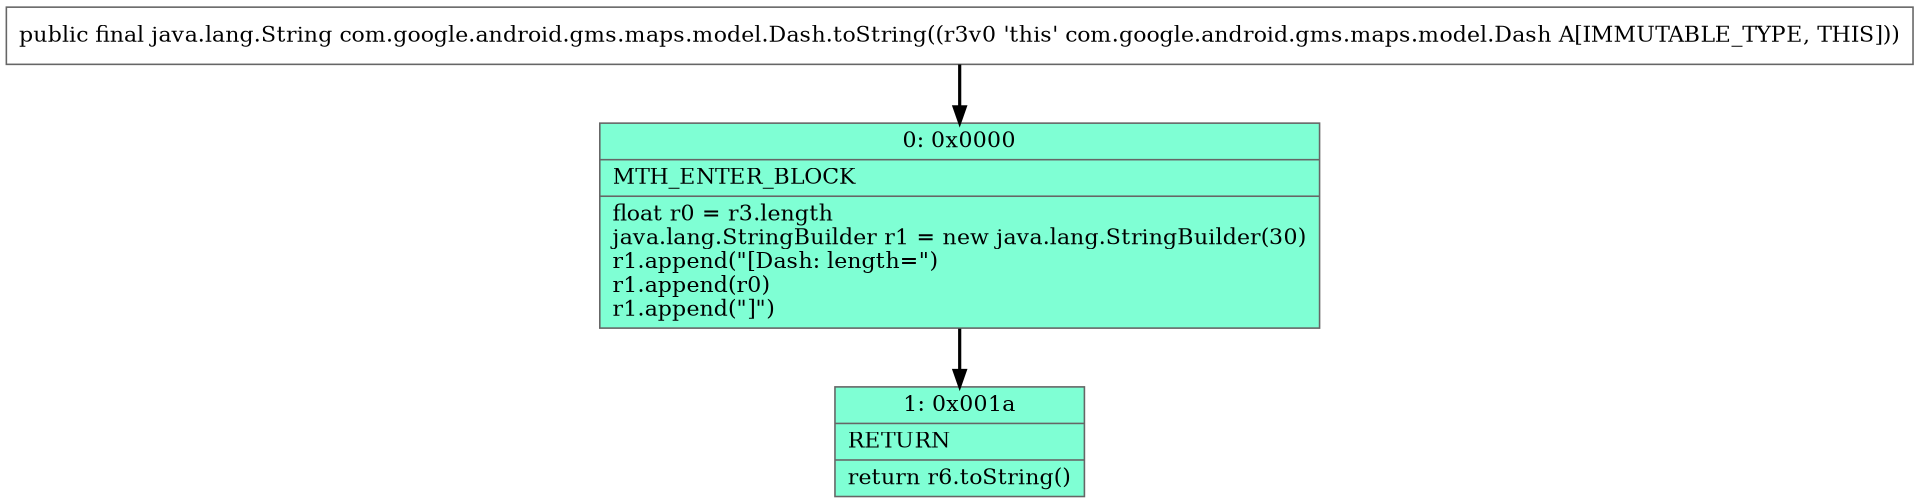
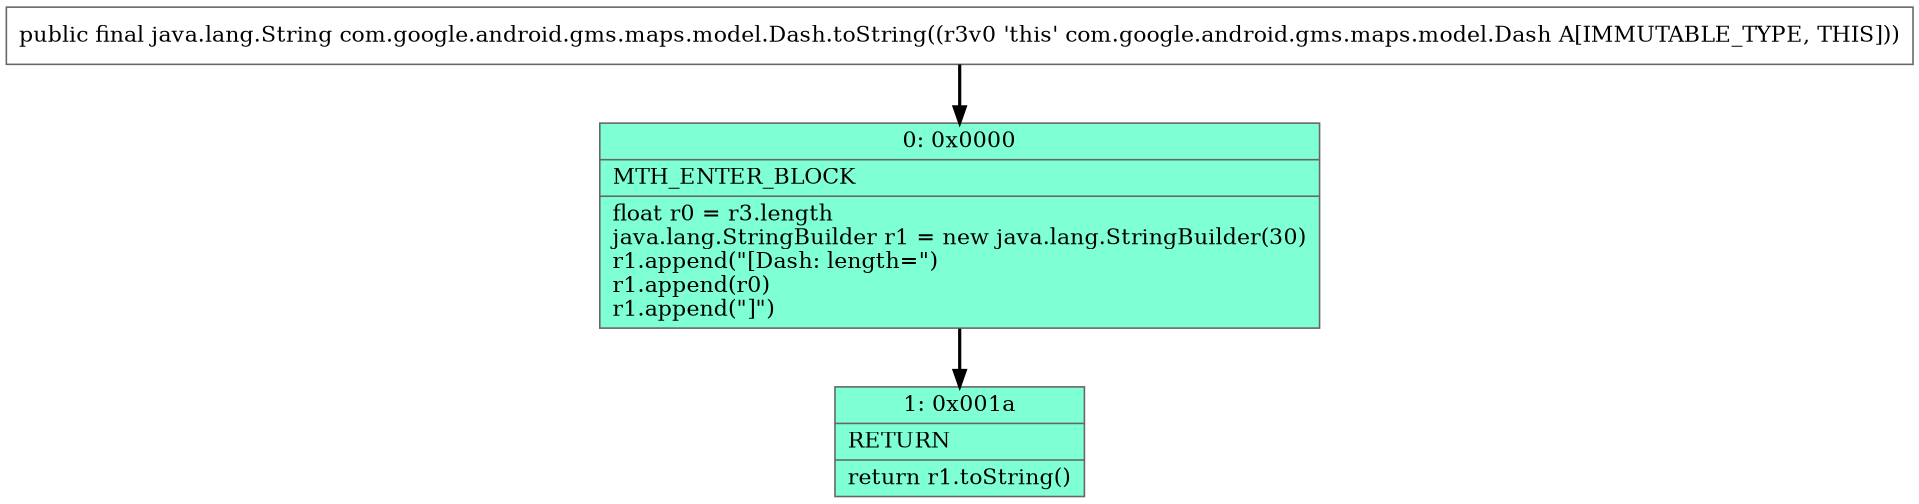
(960, 477) -> (960, 477)
